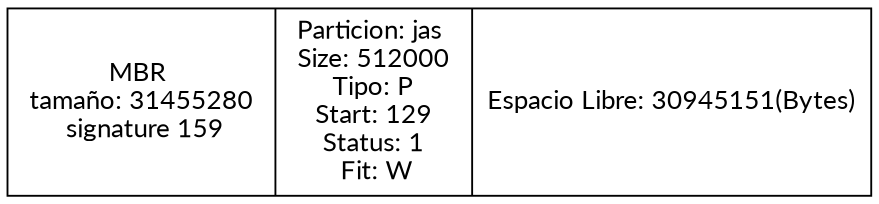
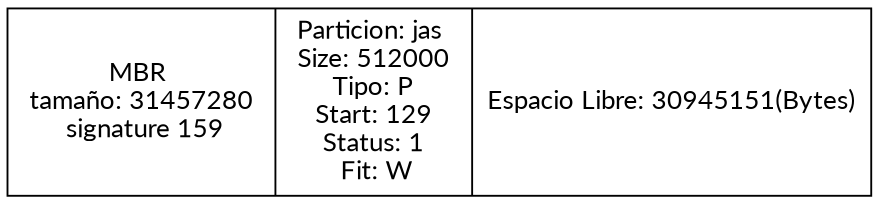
(141, 101) -> (141, 101)
